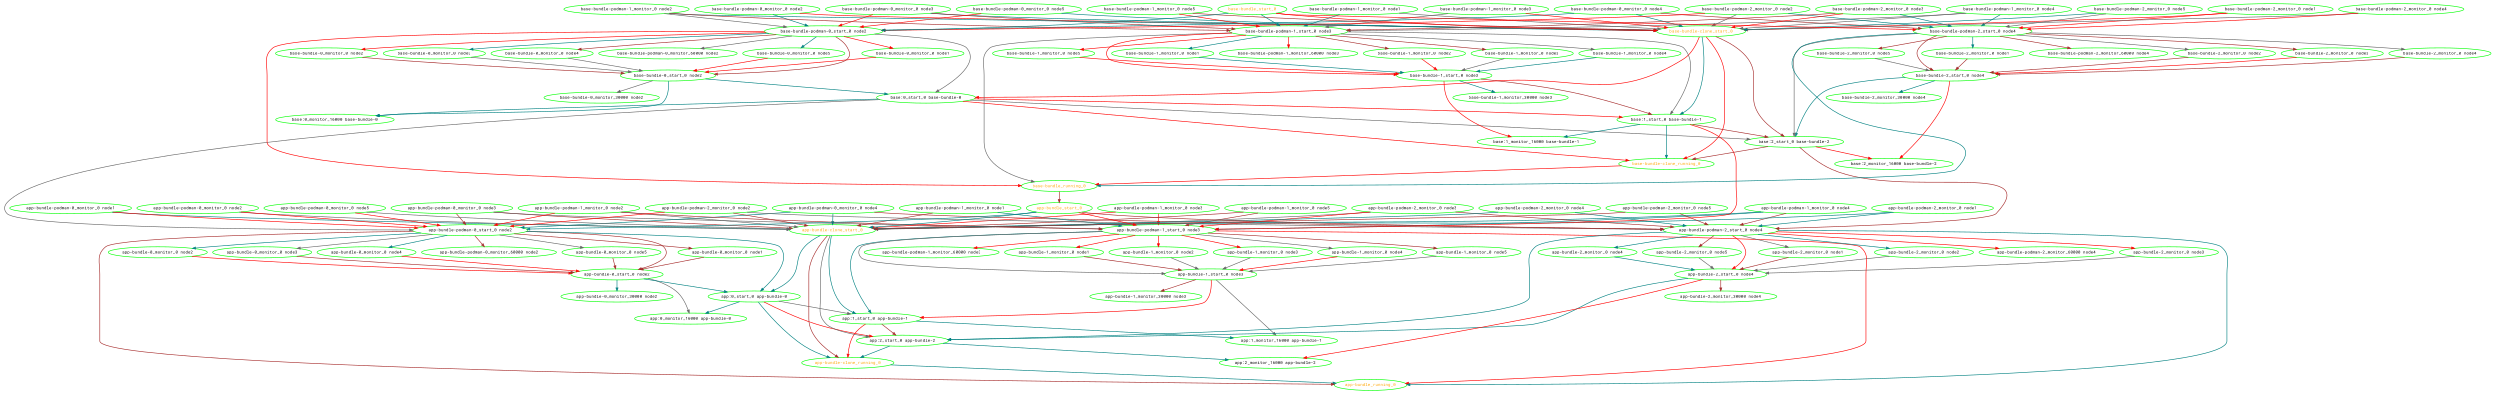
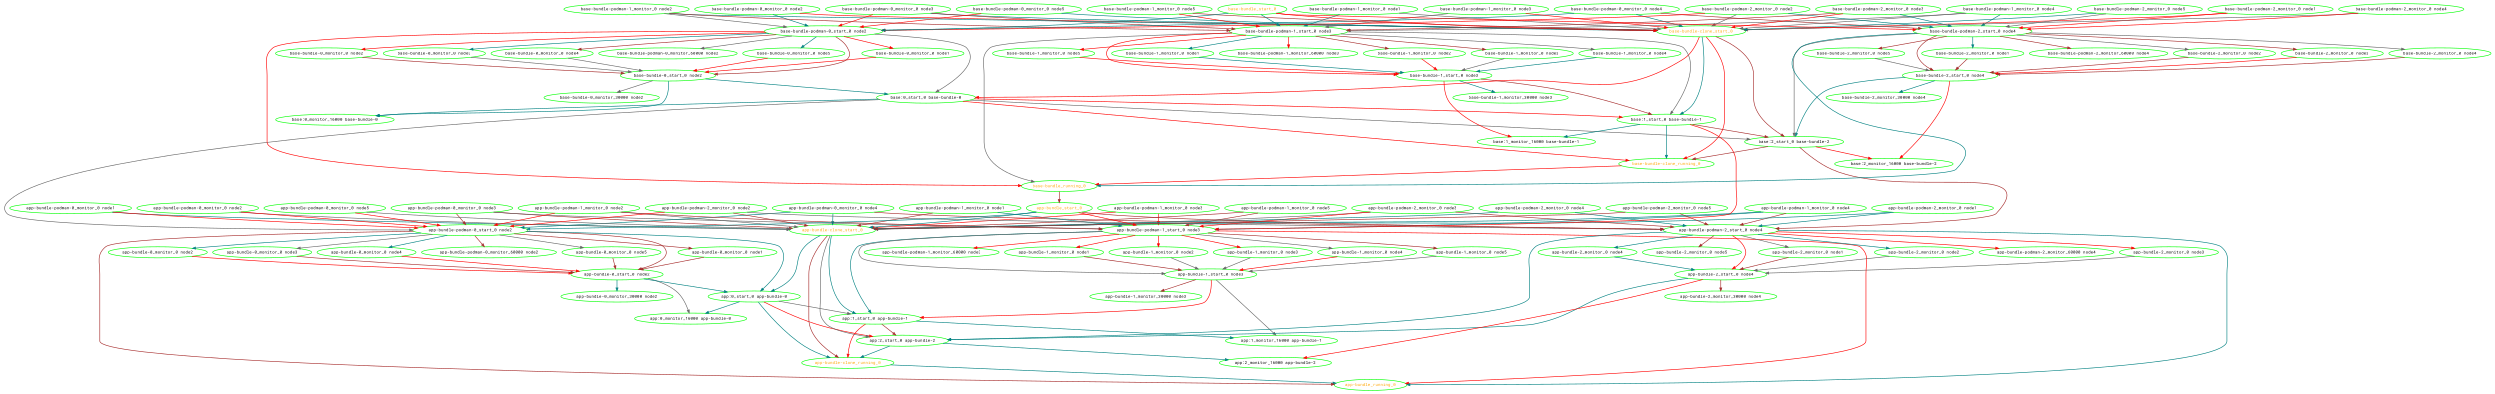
(1705, 262) -> none
